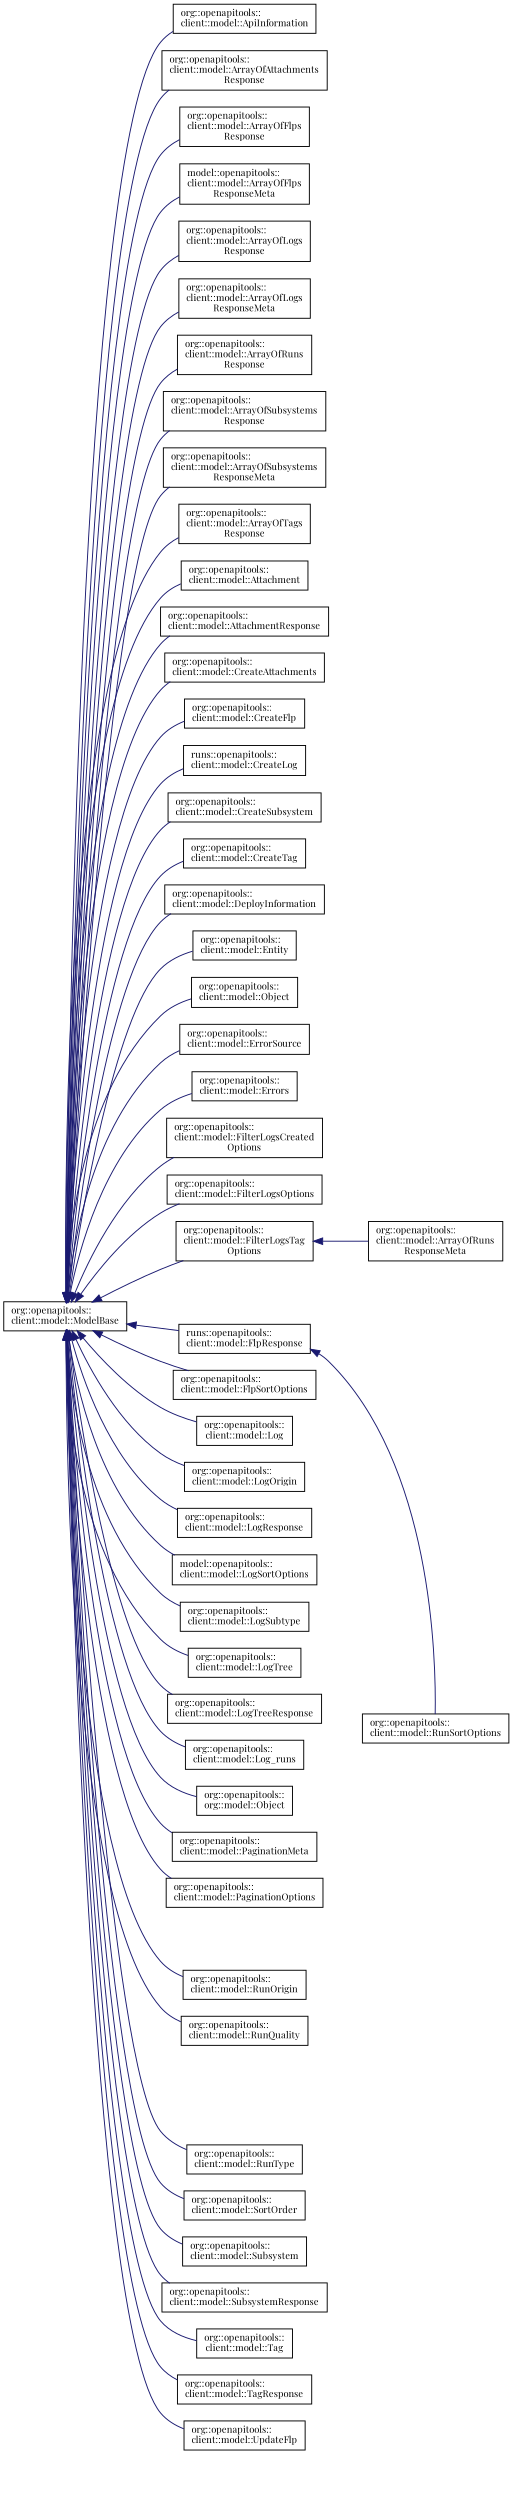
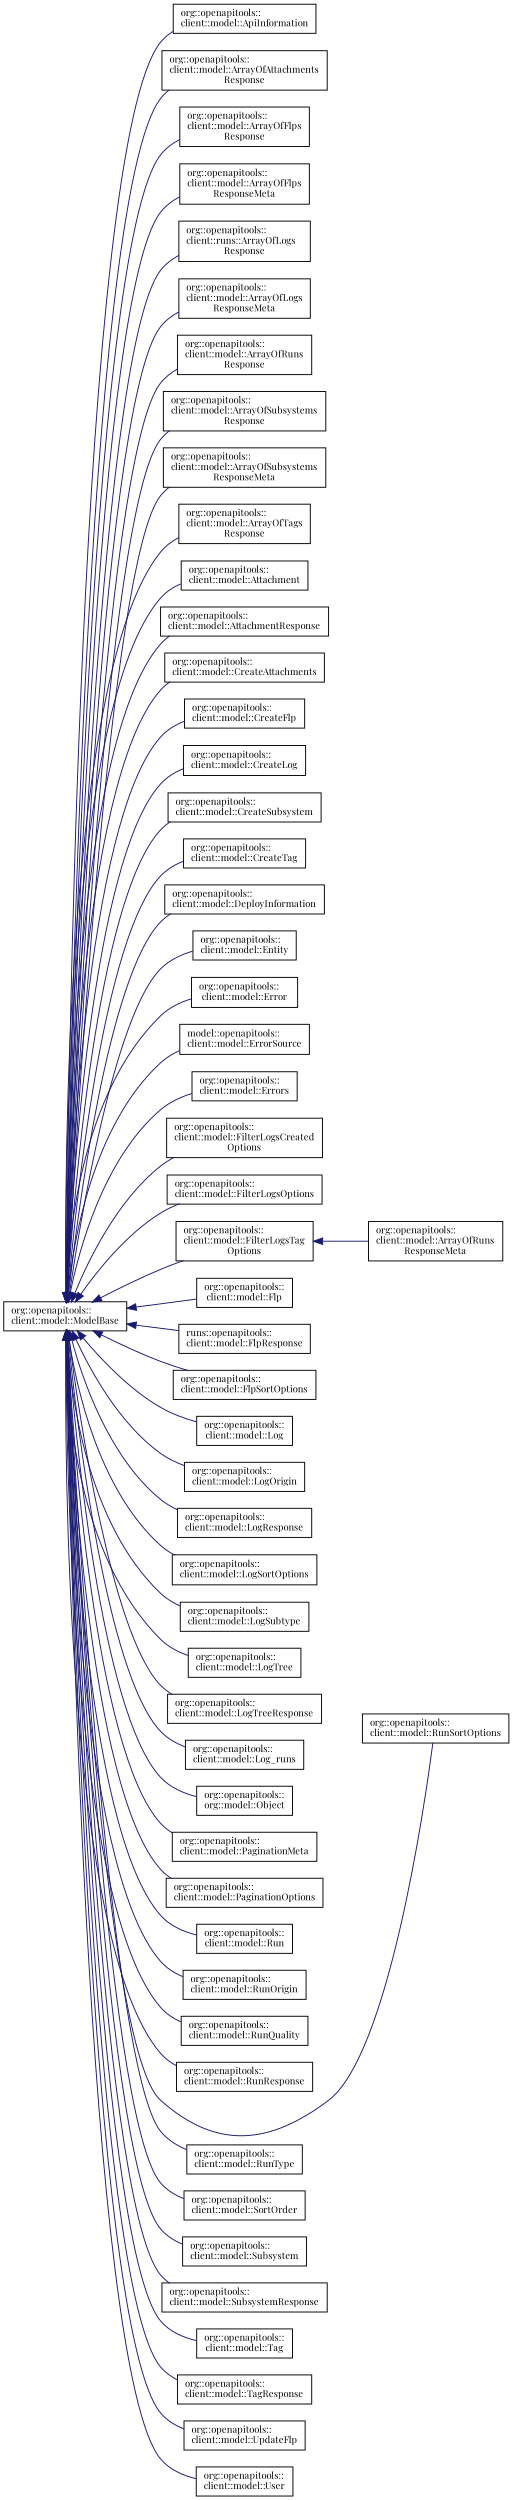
(245, 184) -> (245, 184)
(245, 241) -> (245, 241)
(245, 760) -> (245, 760)
(245, 992) -> (245, 992)
(245, 1039) -> (245, 1039)
none -> (245, 1293)
(413, 1521) -> (159, 2097)
(245, 1570) -> (245, 1570)
none -> (245, 1939)
none -> (245, 2077)
none -> (245, 2481)
